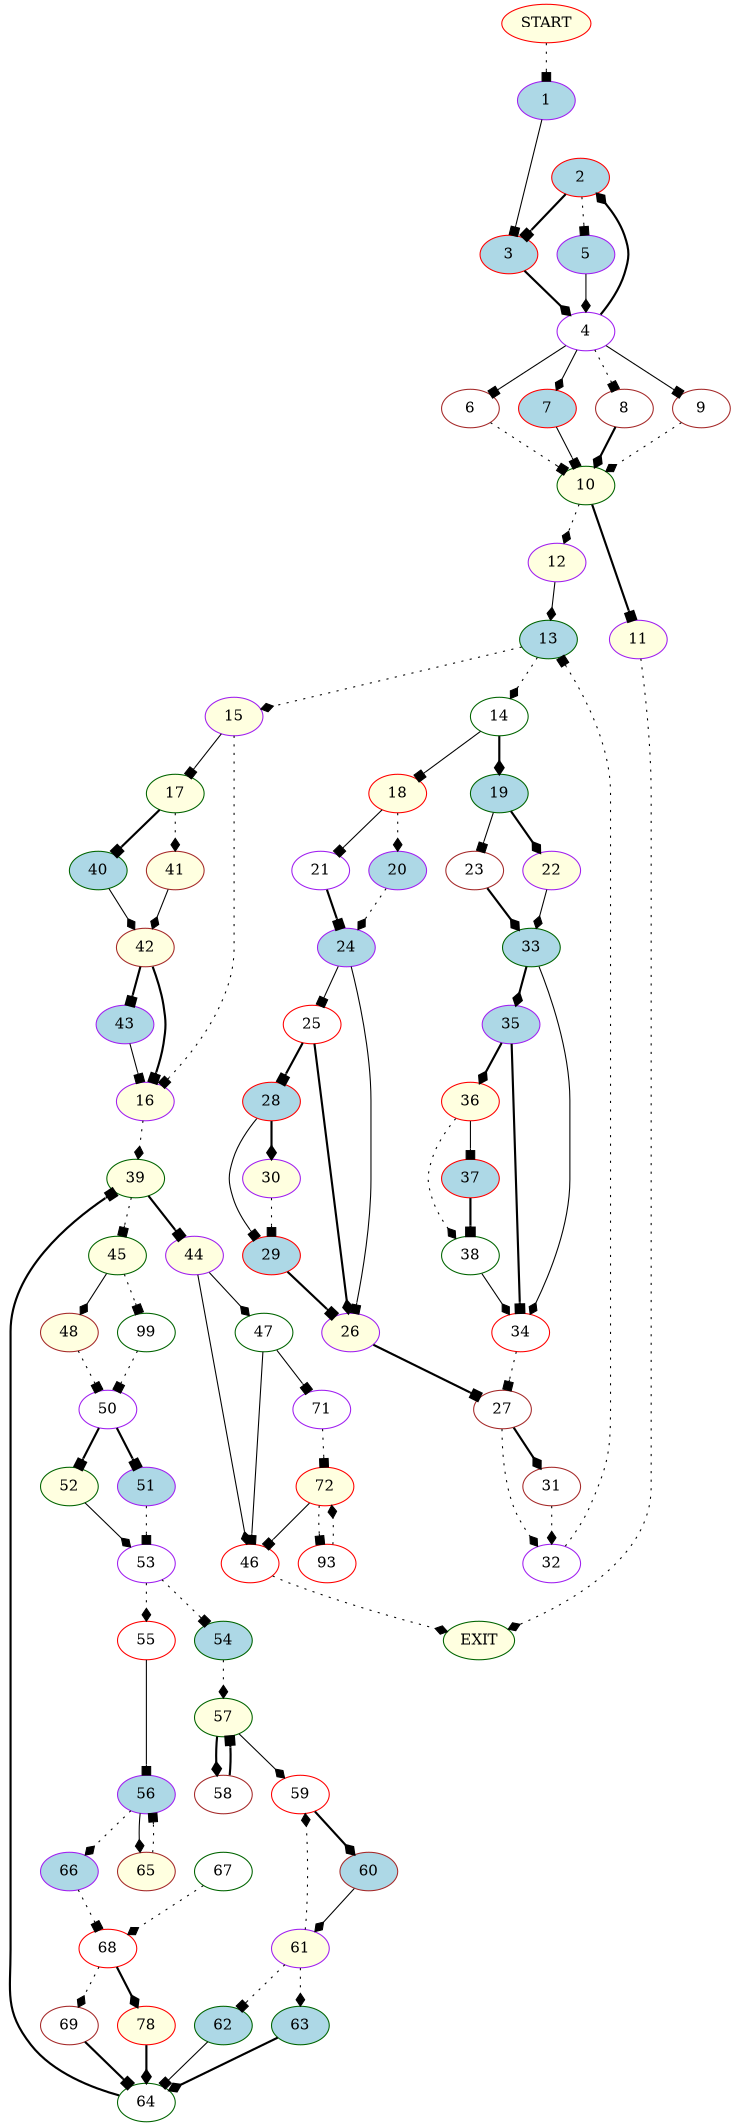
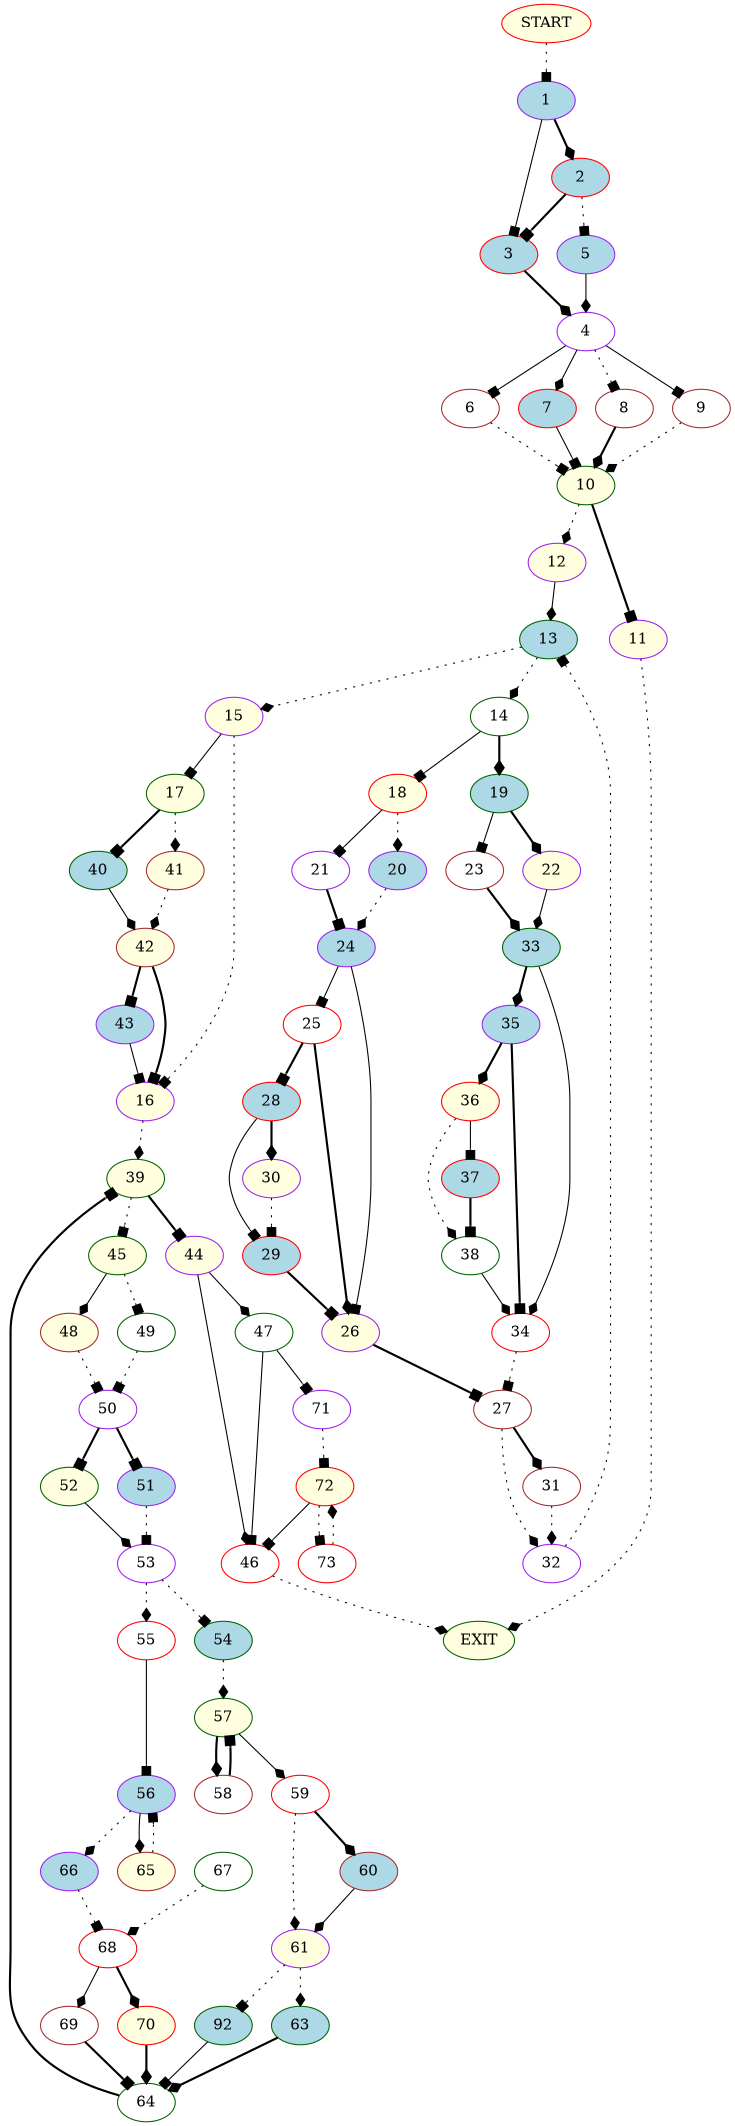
(628, 260) -> (561, 133)
(163, 903) -> (163, 903)
(146, 1333) -> (146, 1333)
(327, 1564) -> (327, 1564)
(308, 1878) -> (293, 1865)
(92, 1981) -> (92, 1981)
(146, 2026) -> (146, 2026)
(223, 2026) -> (223, 2026)
